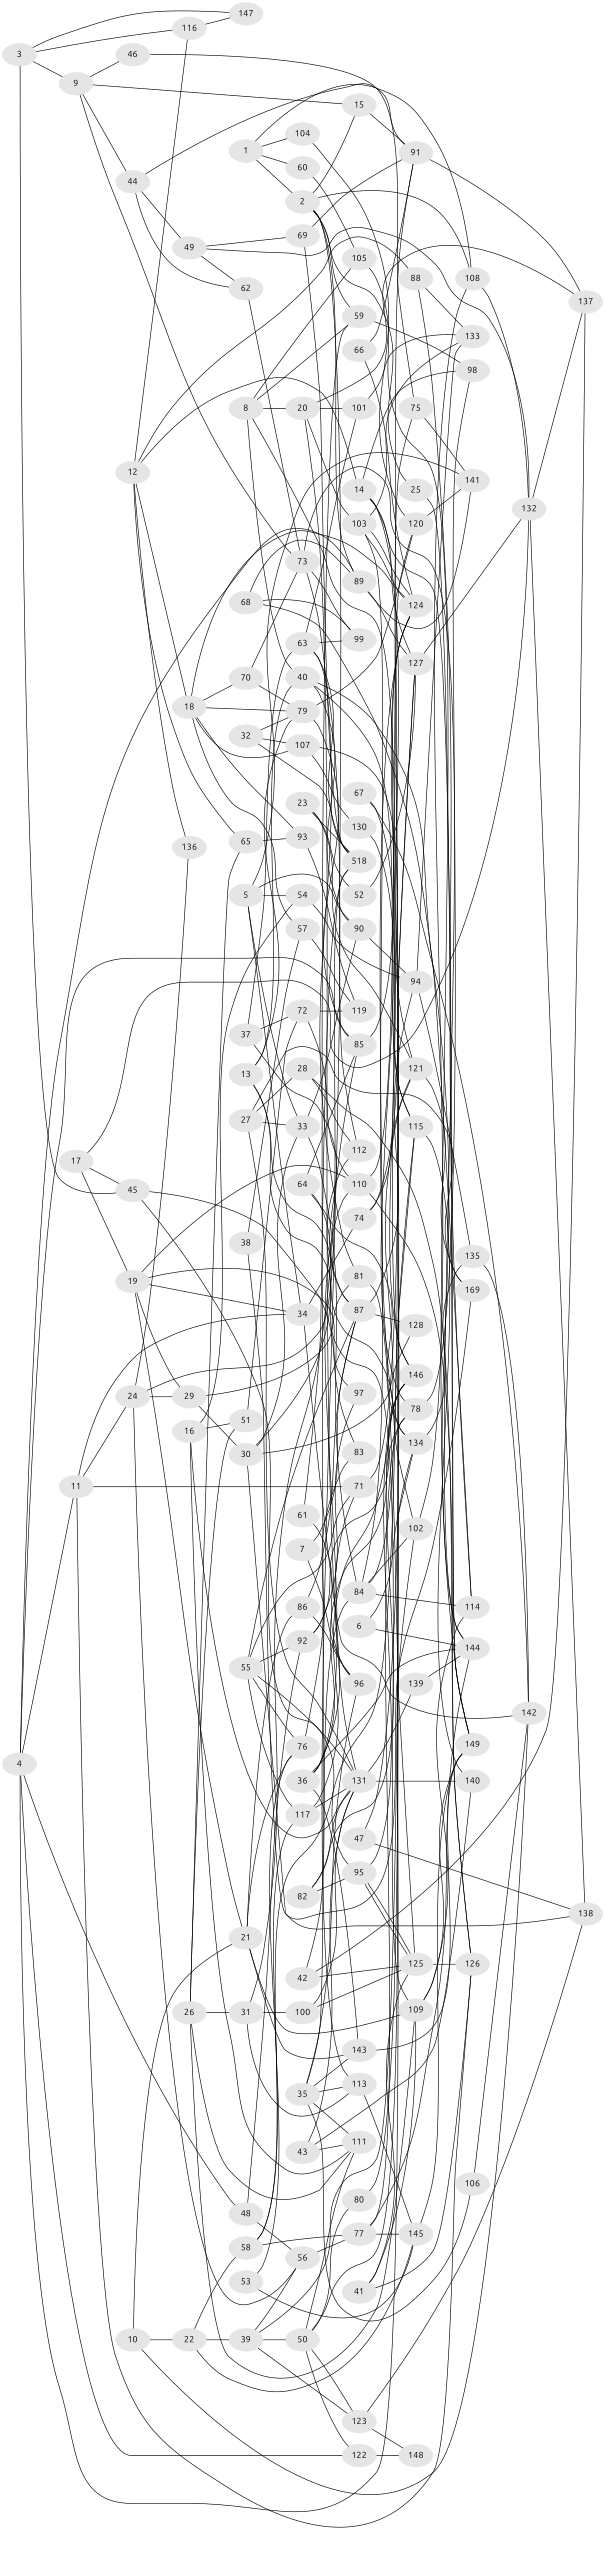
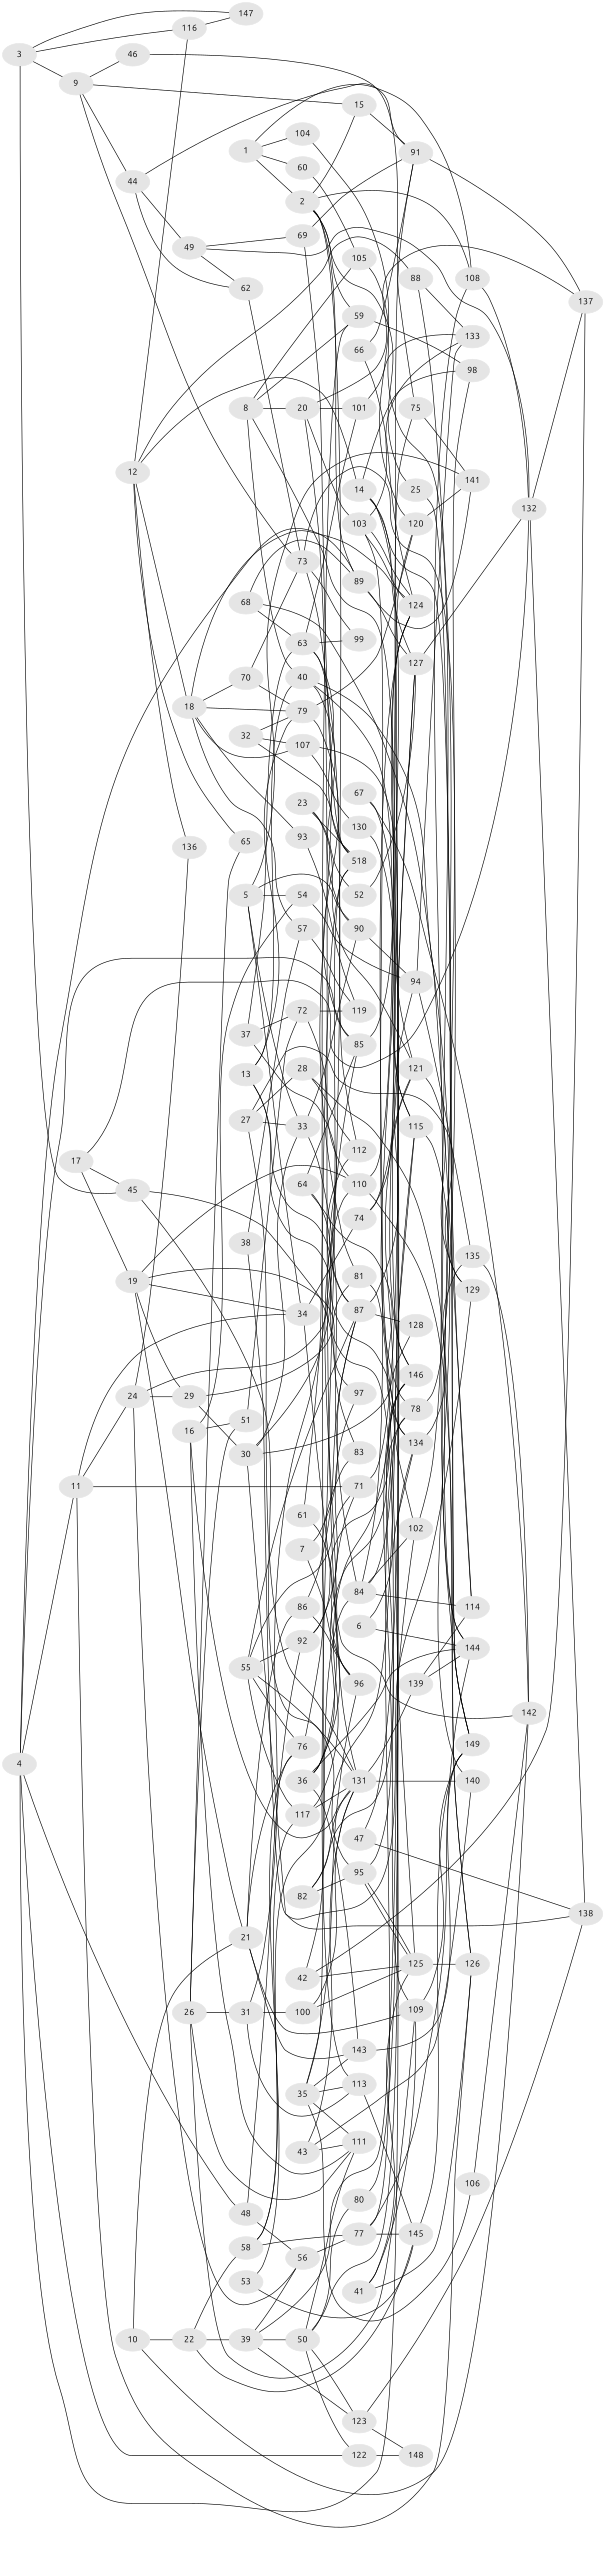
(309, 603) -> (279, 627)
(276, 839) -> none
(473, 1290) -> (473, 1290)
(440, 1789) -> (435, 1659)
